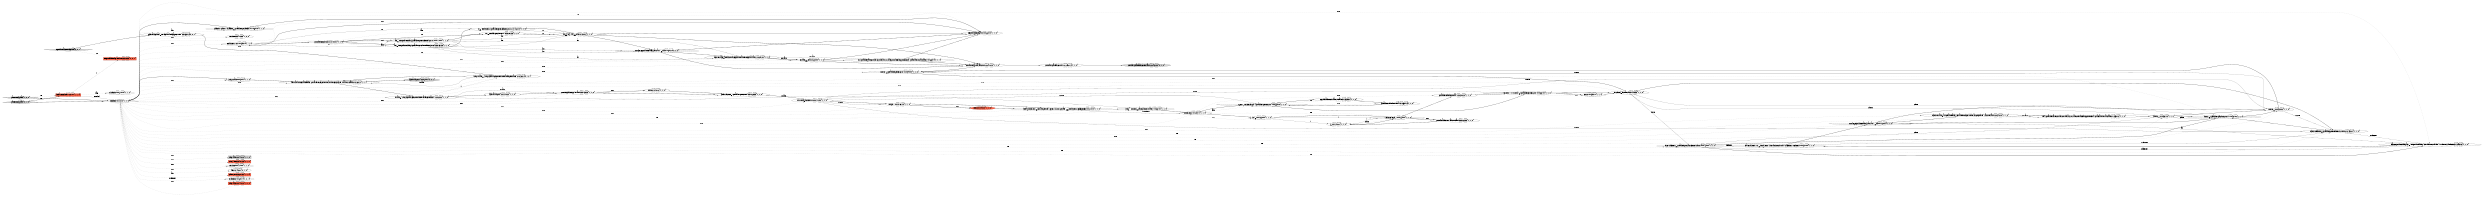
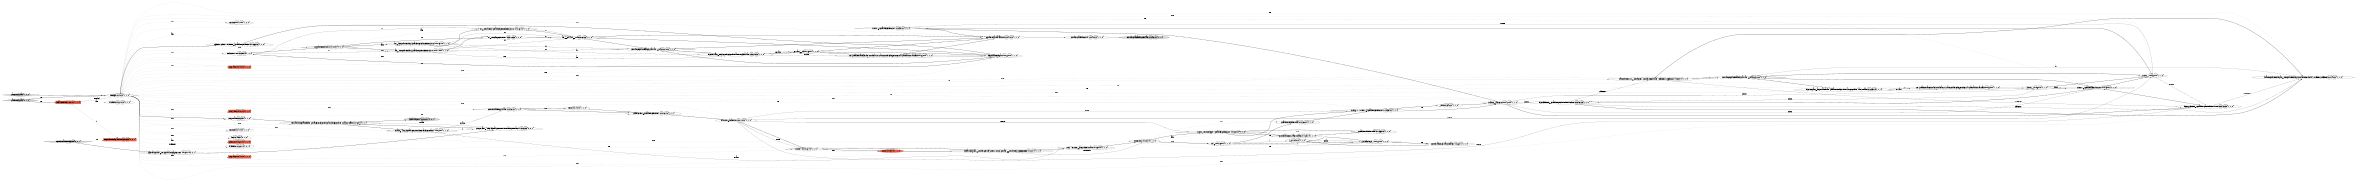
(485, 72) -> (530, 23)
(502, 95) -> none
(1426, 107) -> (1262, 136)
(240, 157) -> (240, 67)
